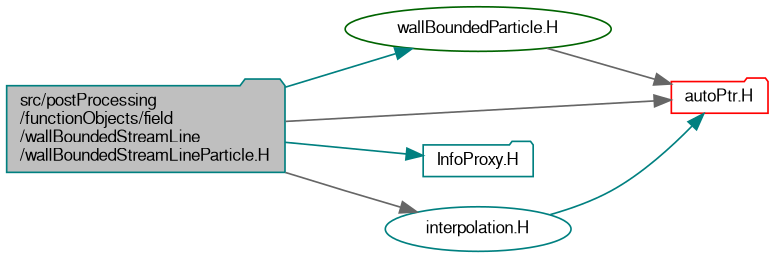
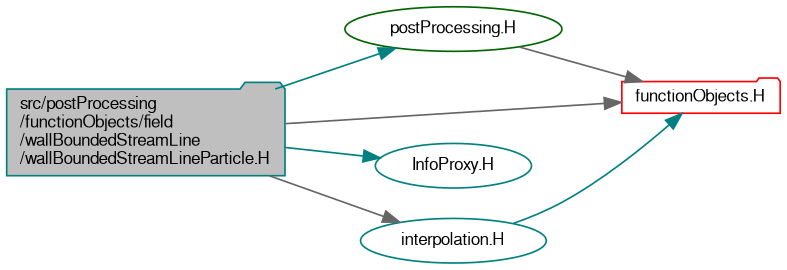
(478, 29) -> (453, 29)
(720, 97) -> (701, 97)
(478, 161) -> (453, 166)
